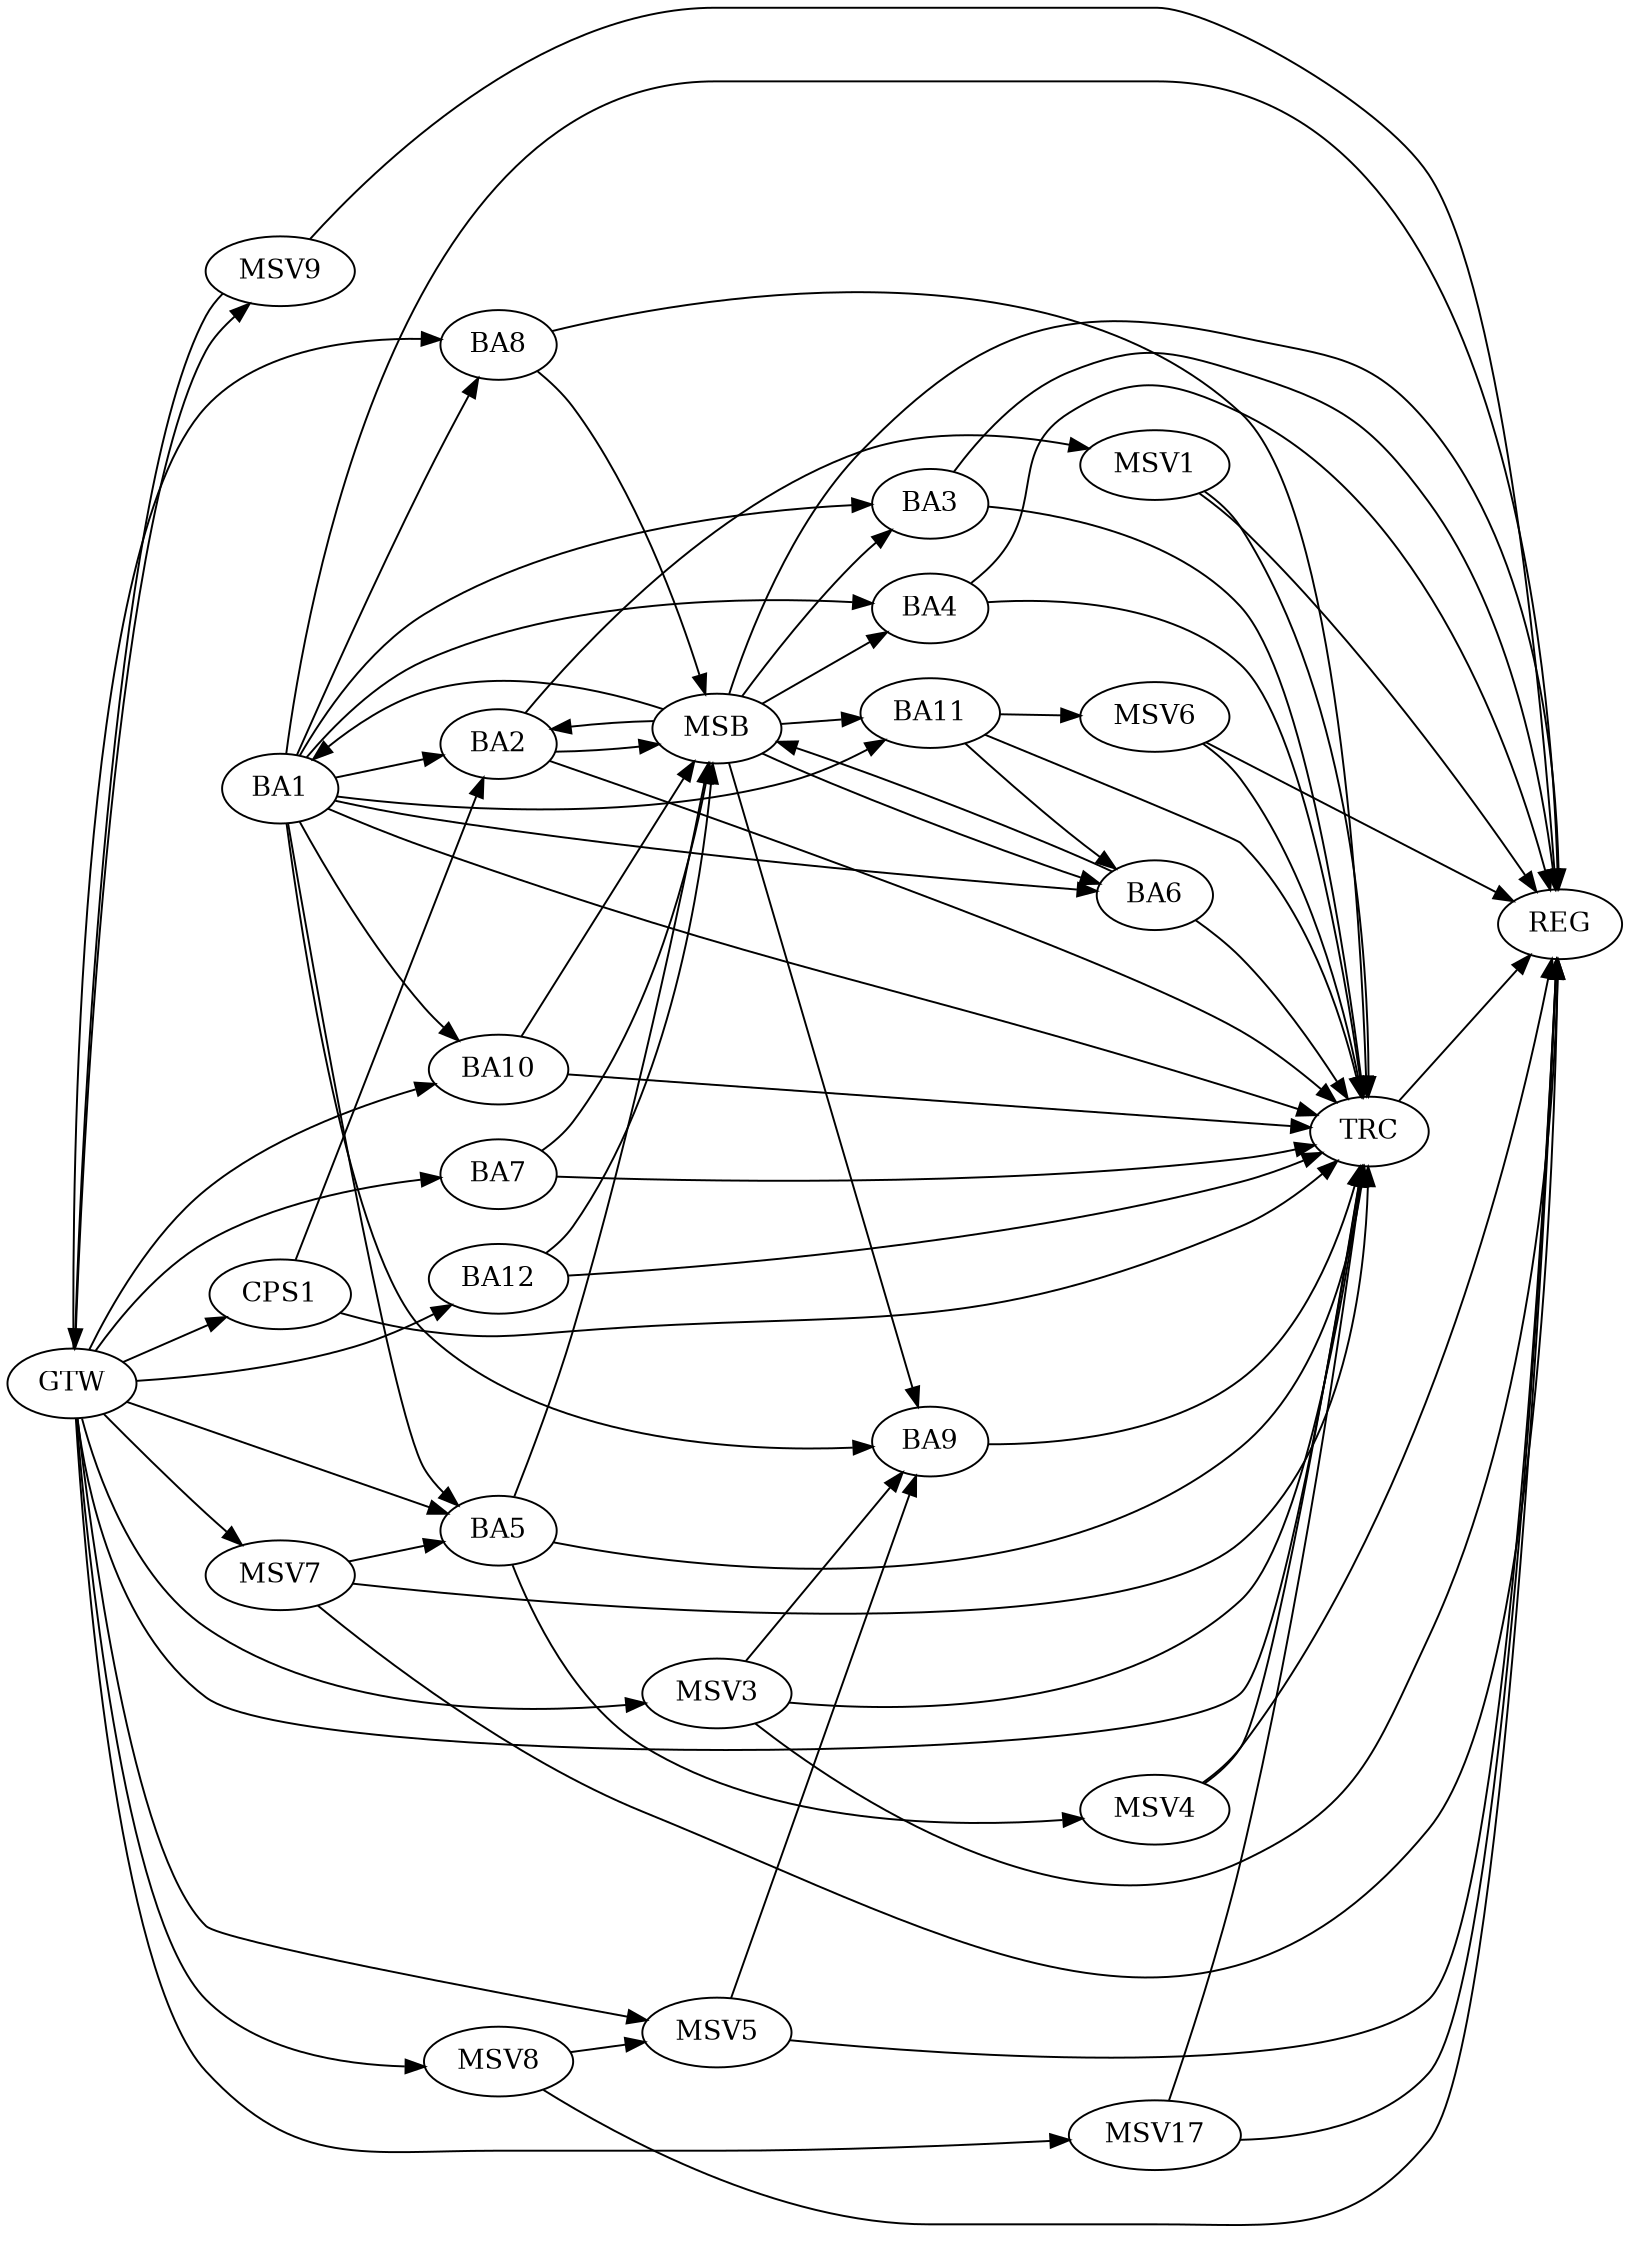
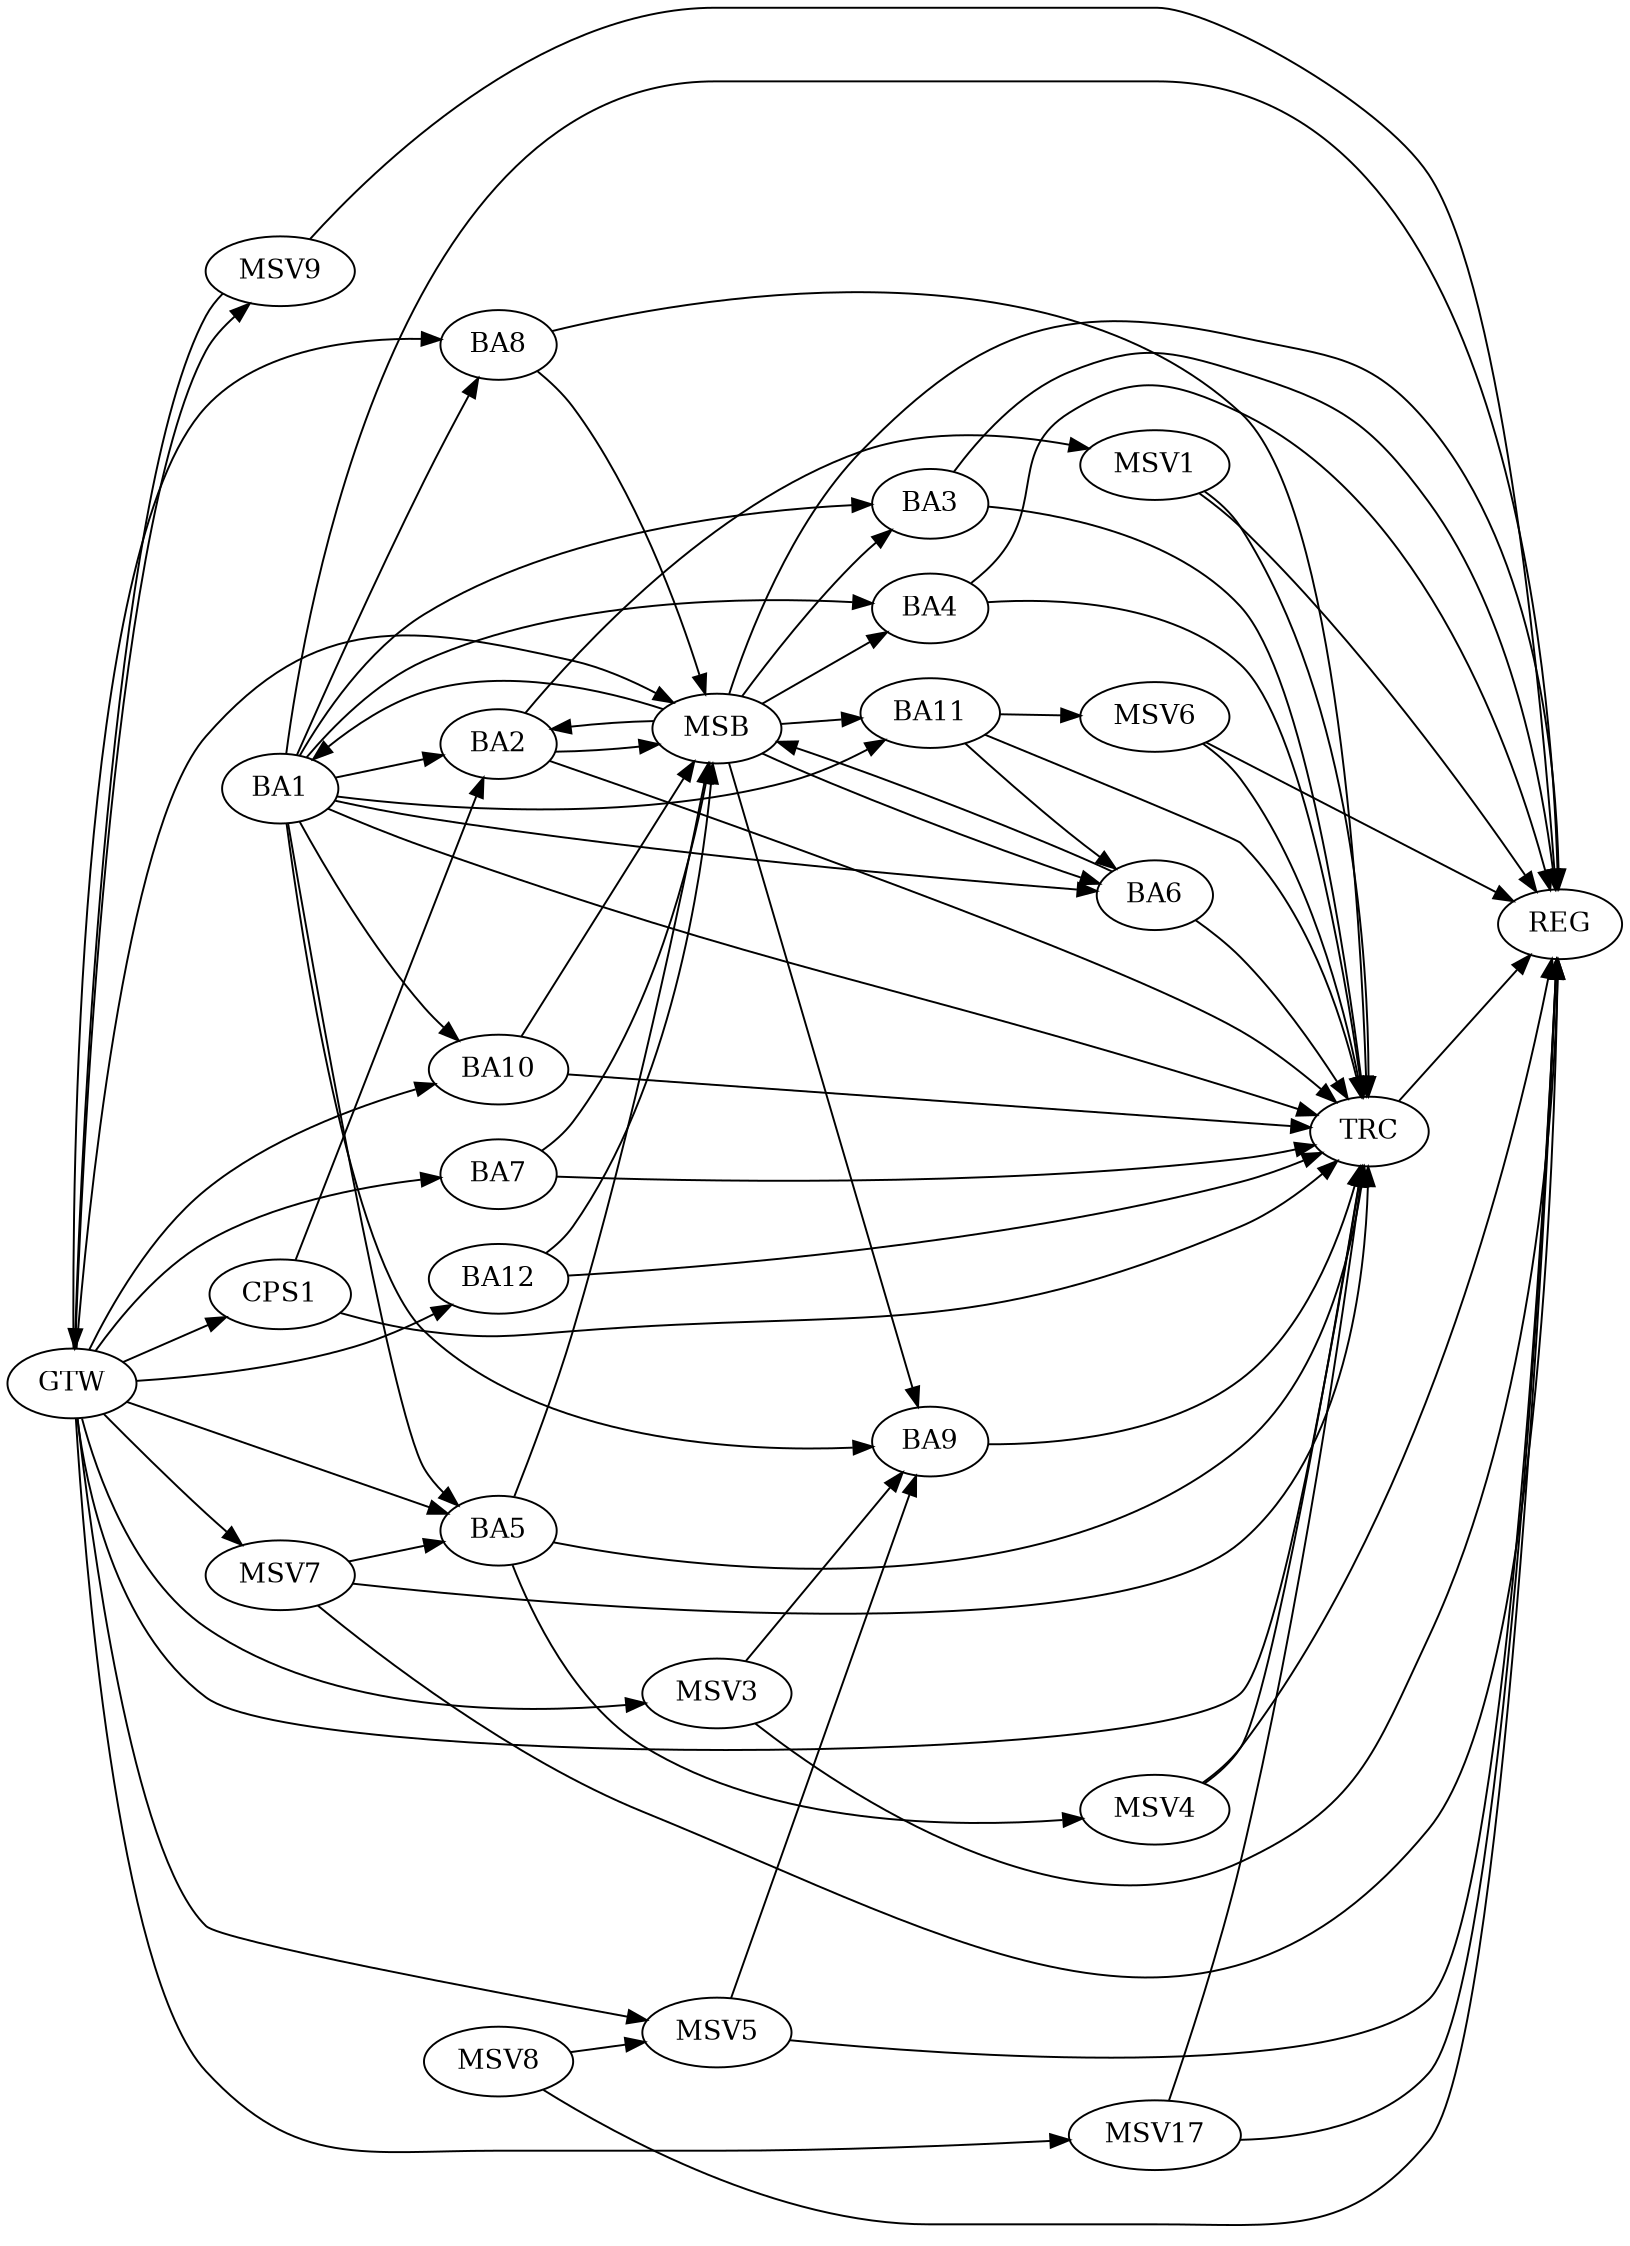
(1224, 1613) -> none
(134, 1822) -> (173, 798)
